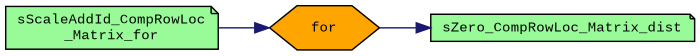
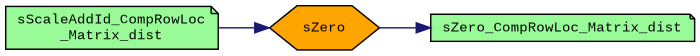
(112, 28) -> (112, 28)
(325, 28) -> (325, 28)
